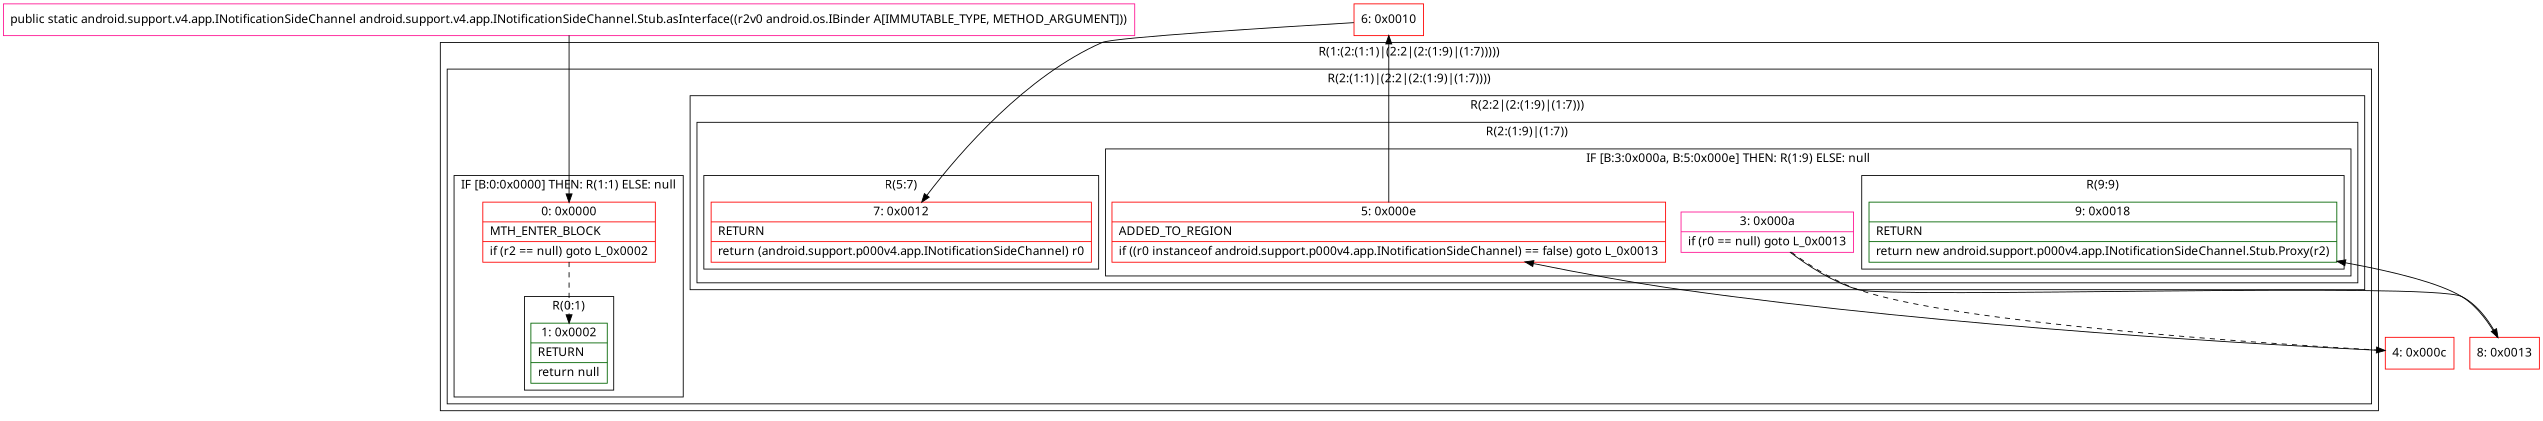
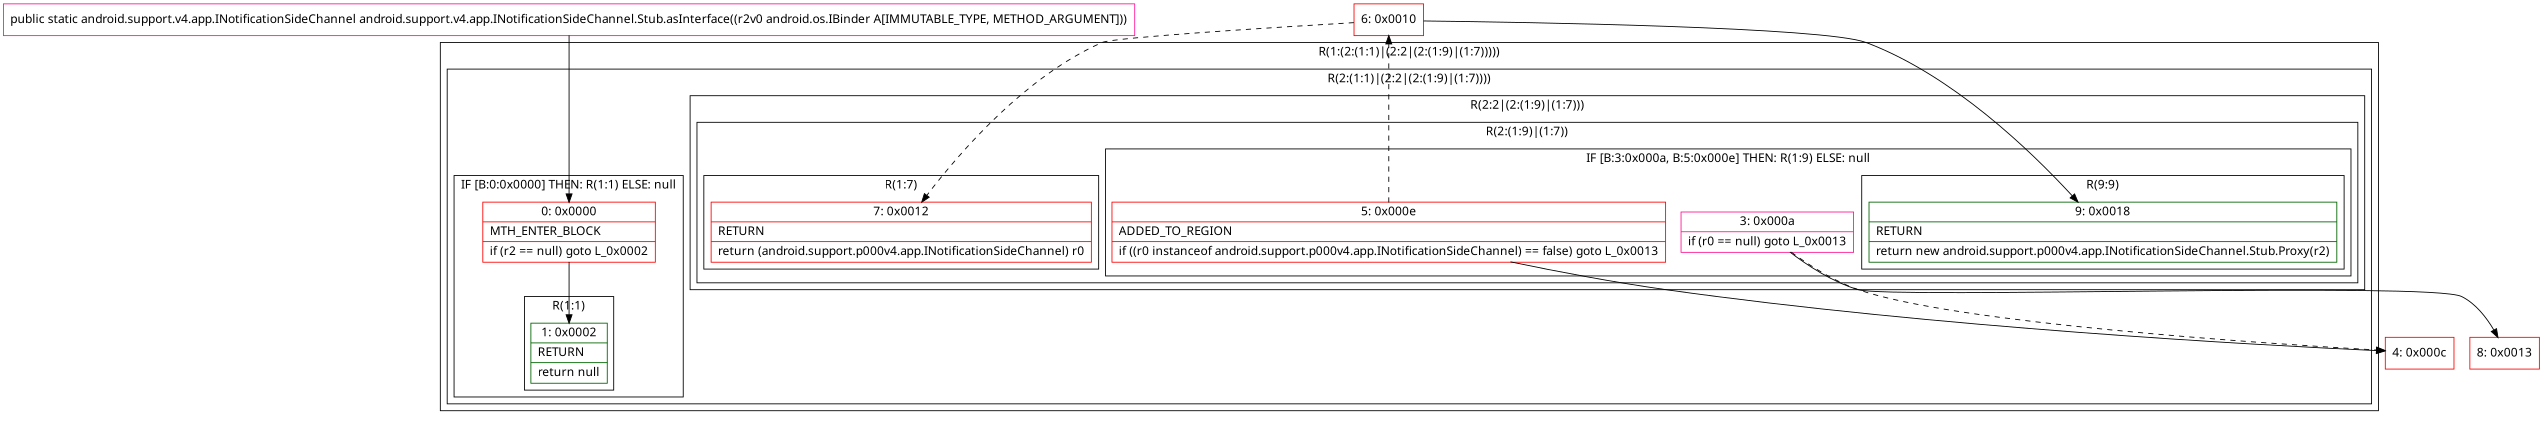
(1088, 50) -> (1088, 50)
(1389, 131) -> (1389, 131)
(901, 185) -> (901, 185)
(2431, 283) -> (1775, 32)
(569, 288) -> (569, 288)
(569, 306) -> (569, 306)
(1958, 321) -> (1942, 321)
